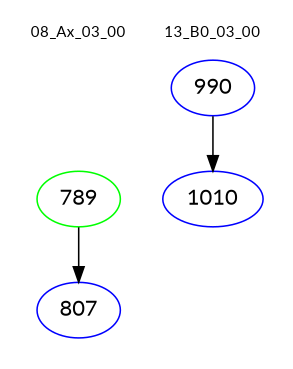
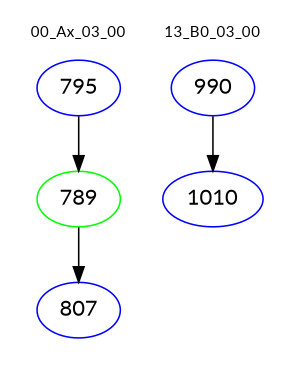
(79, 33) -> (79, 33)
none -> (79, 88)
